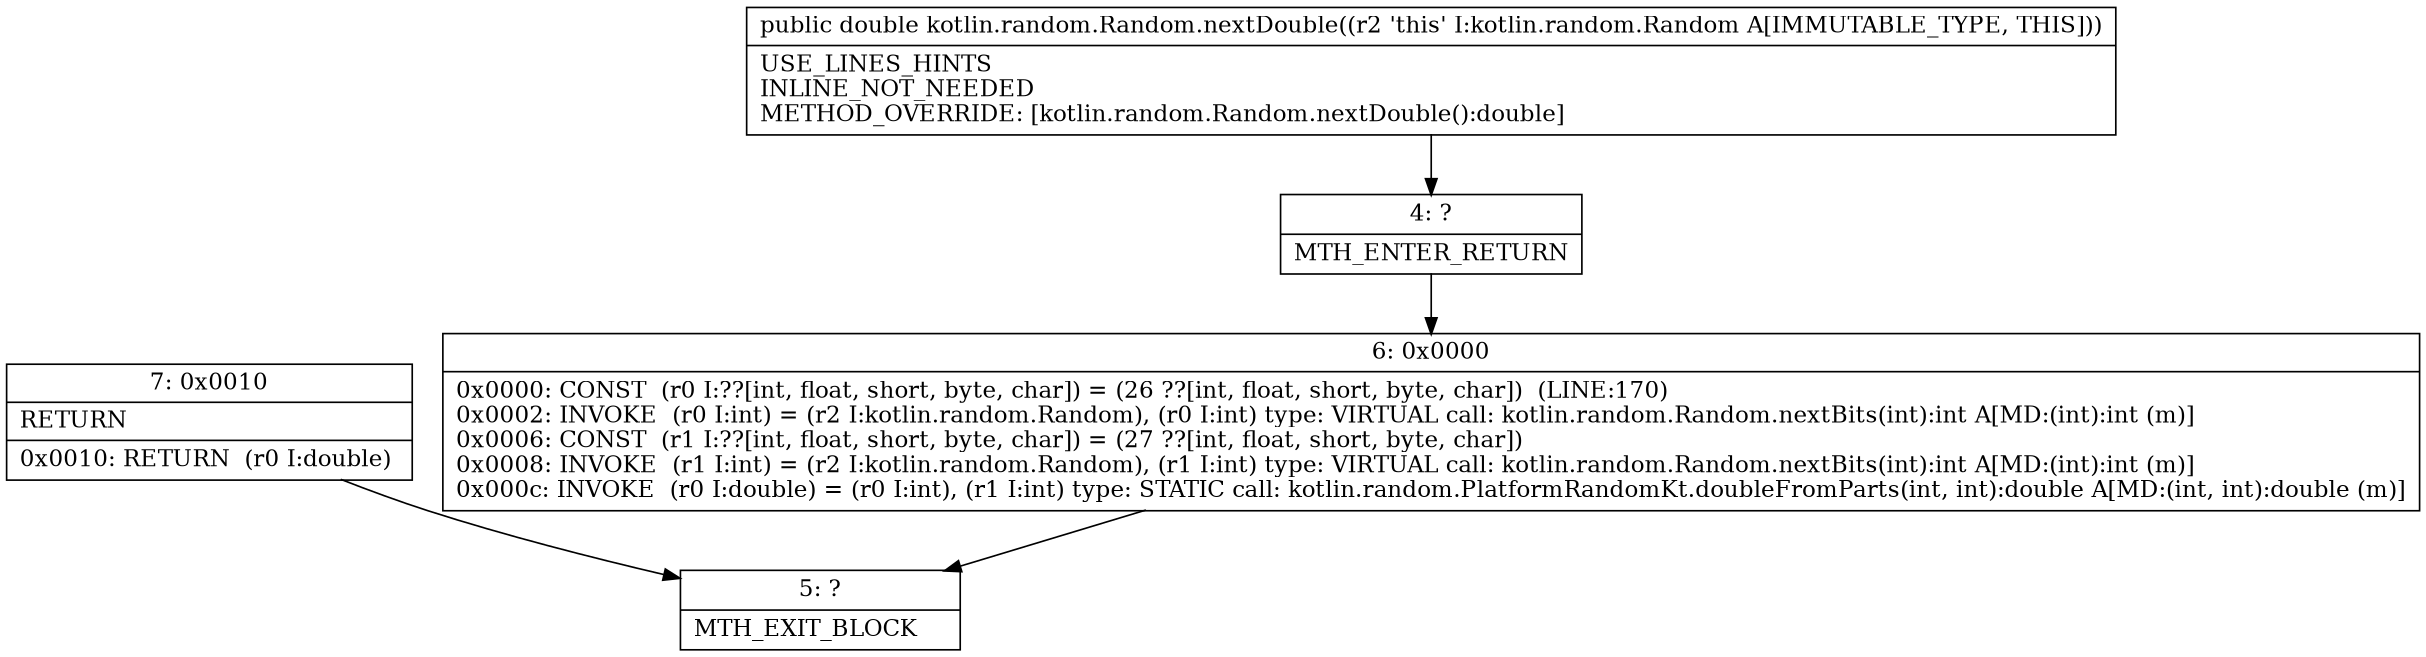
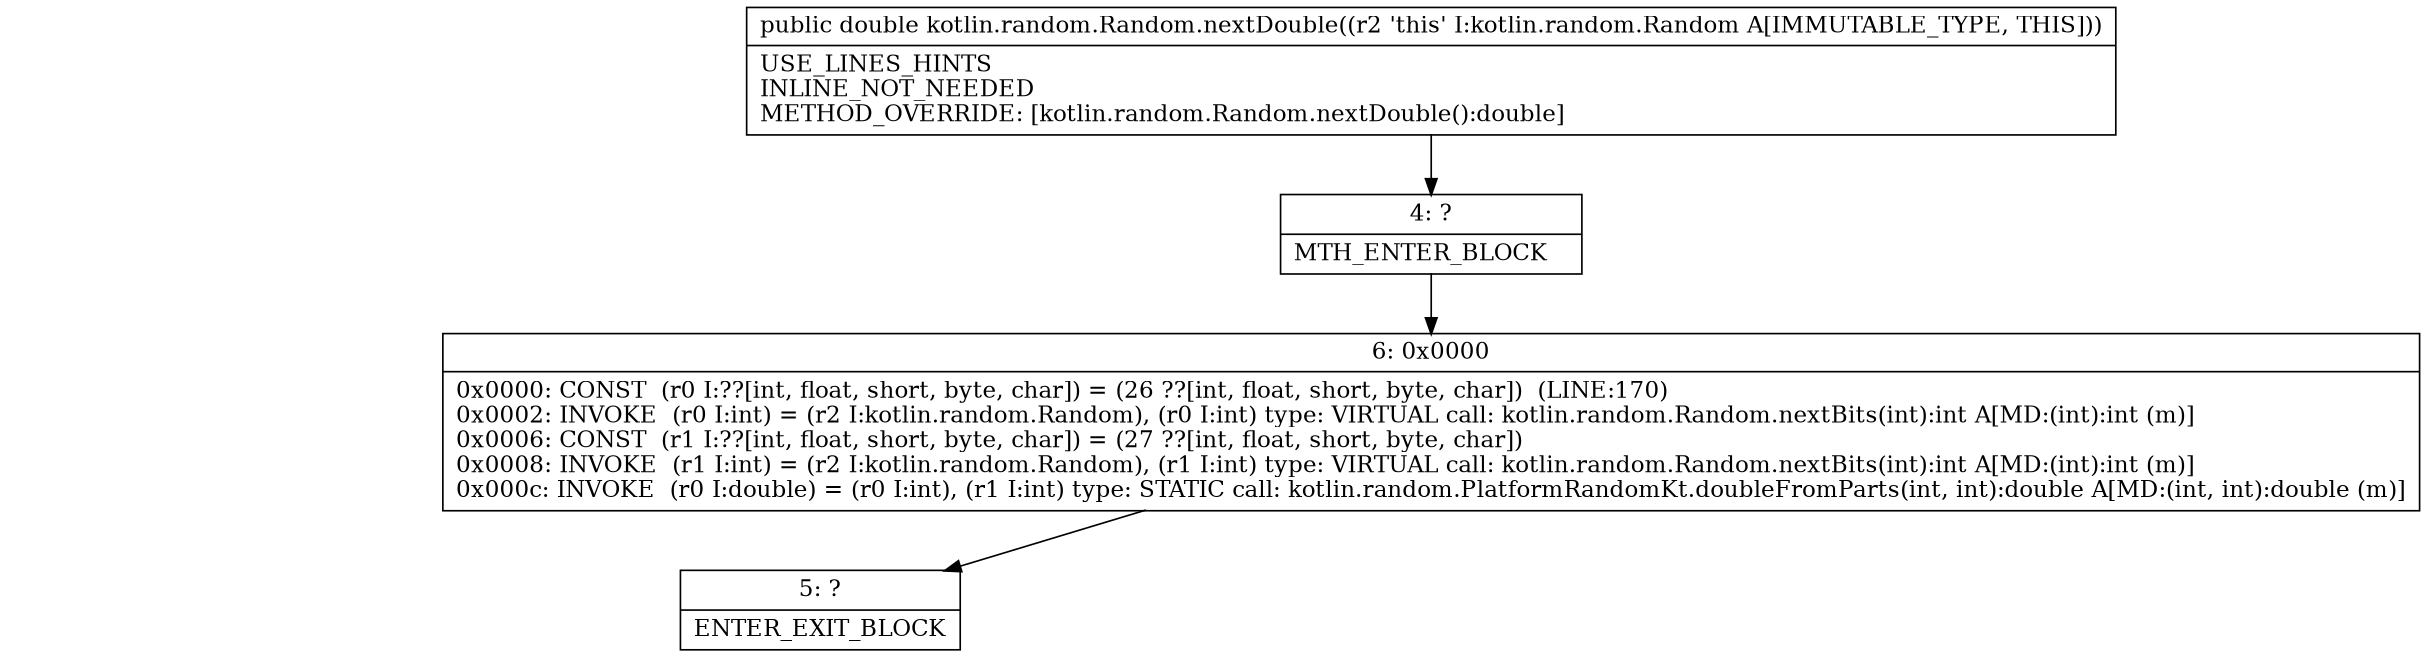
(1431, 253) -> (1421, 253)
(209, 422) -> none
(806, 629) -> (820, 629)
